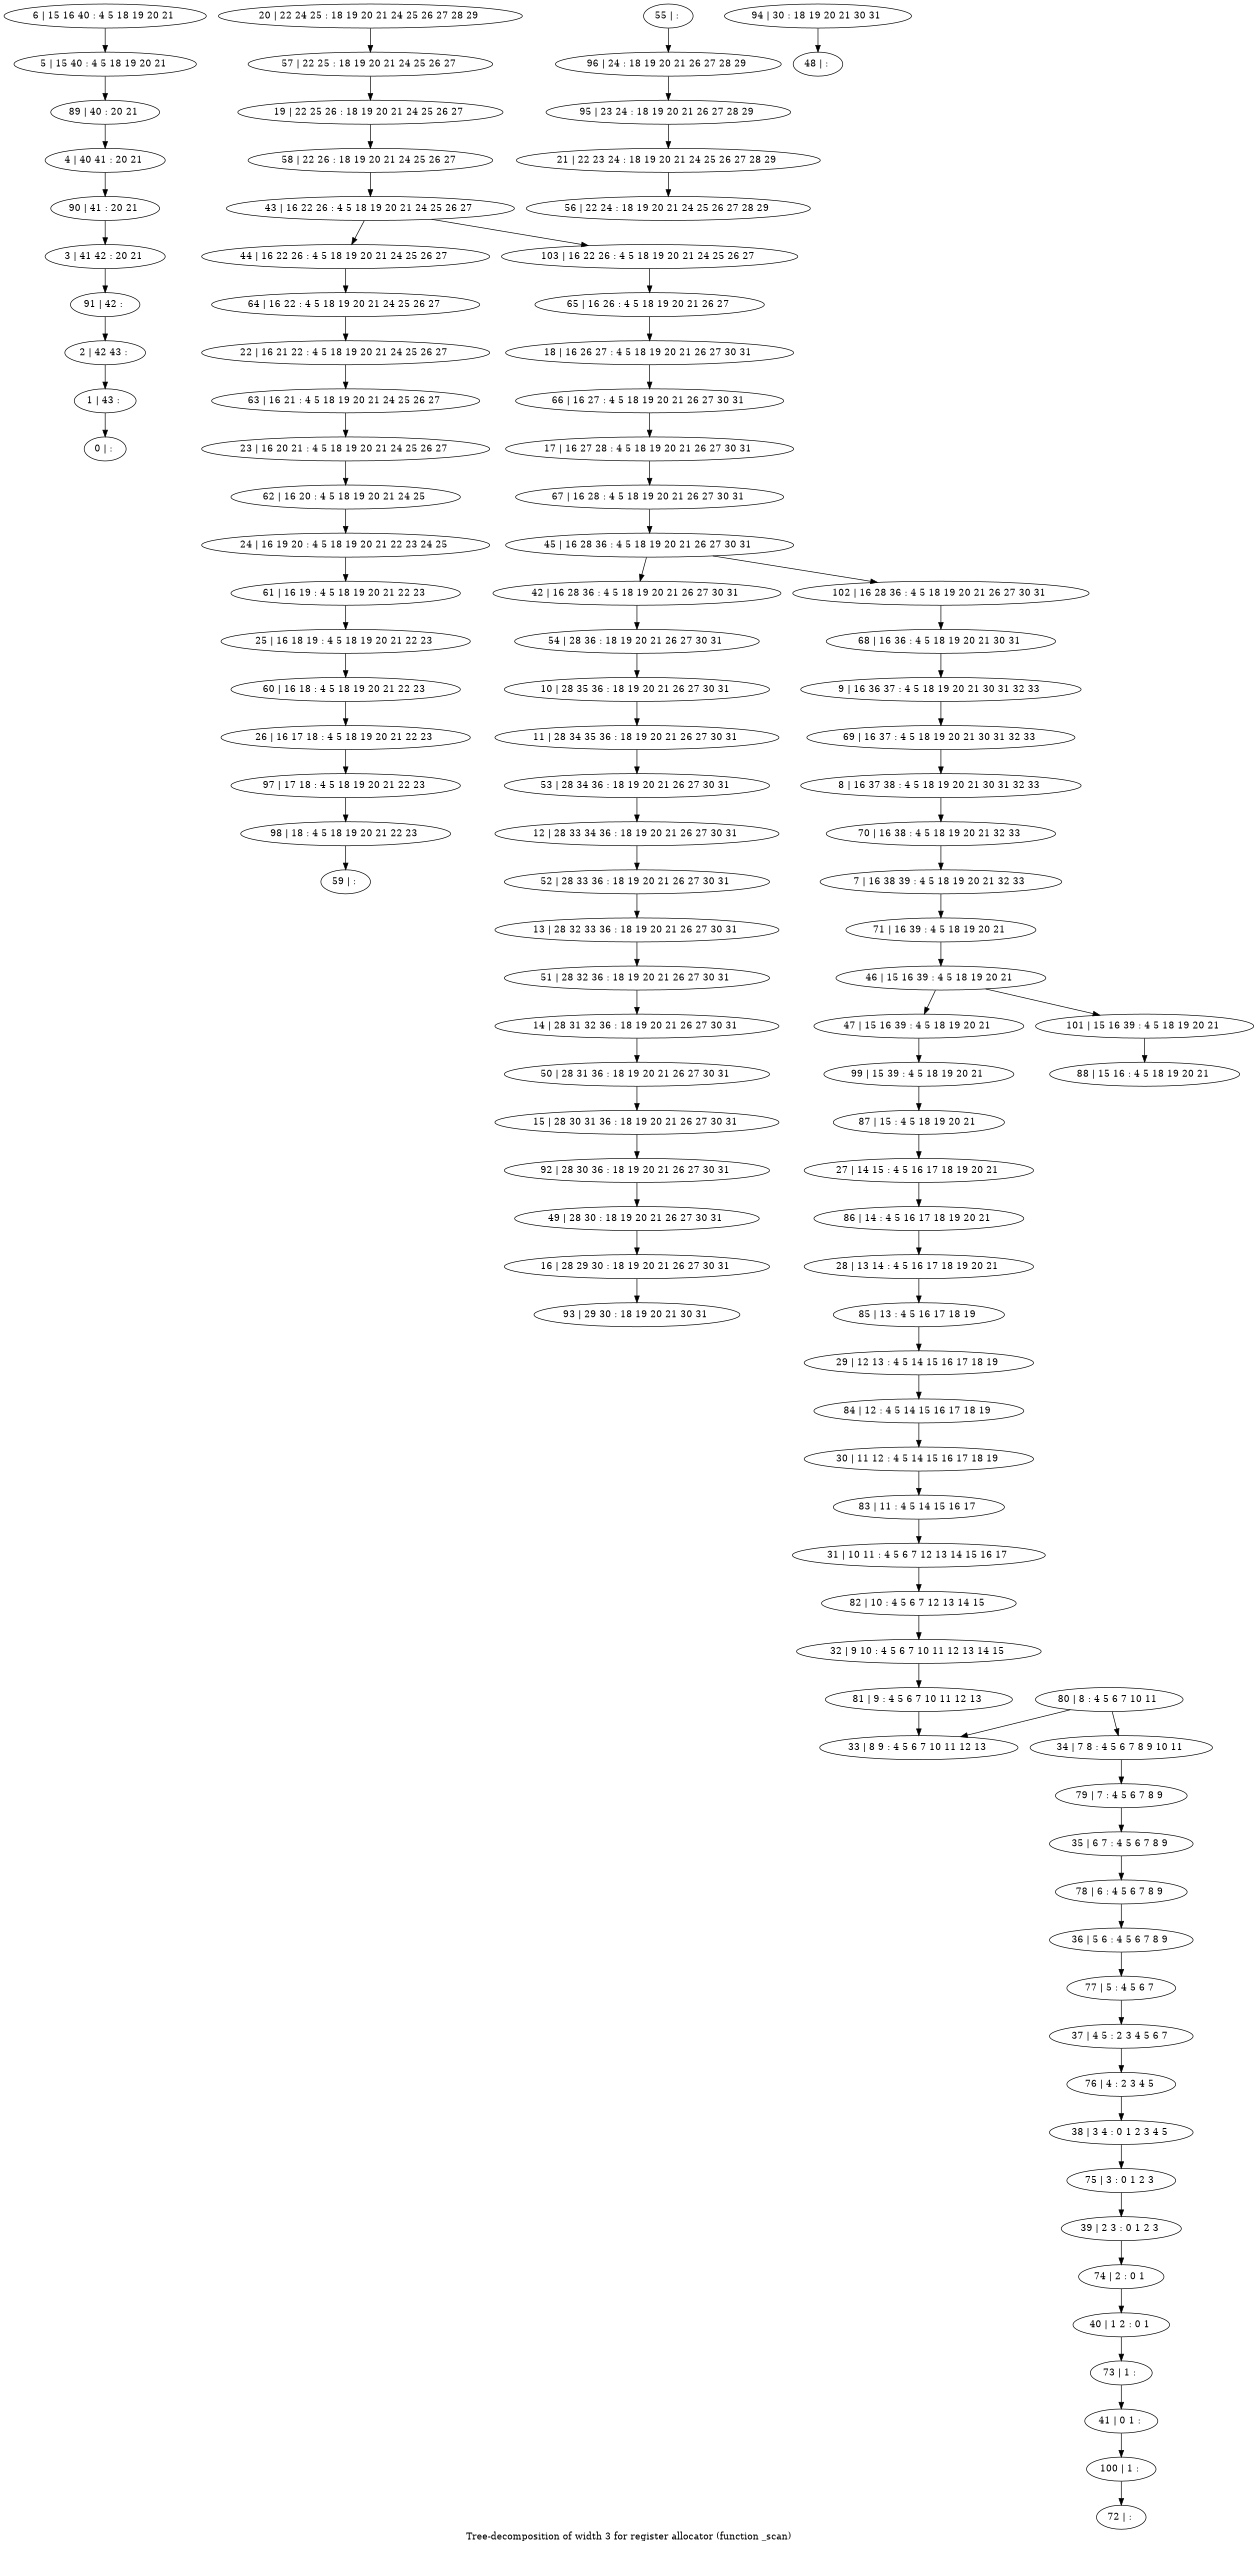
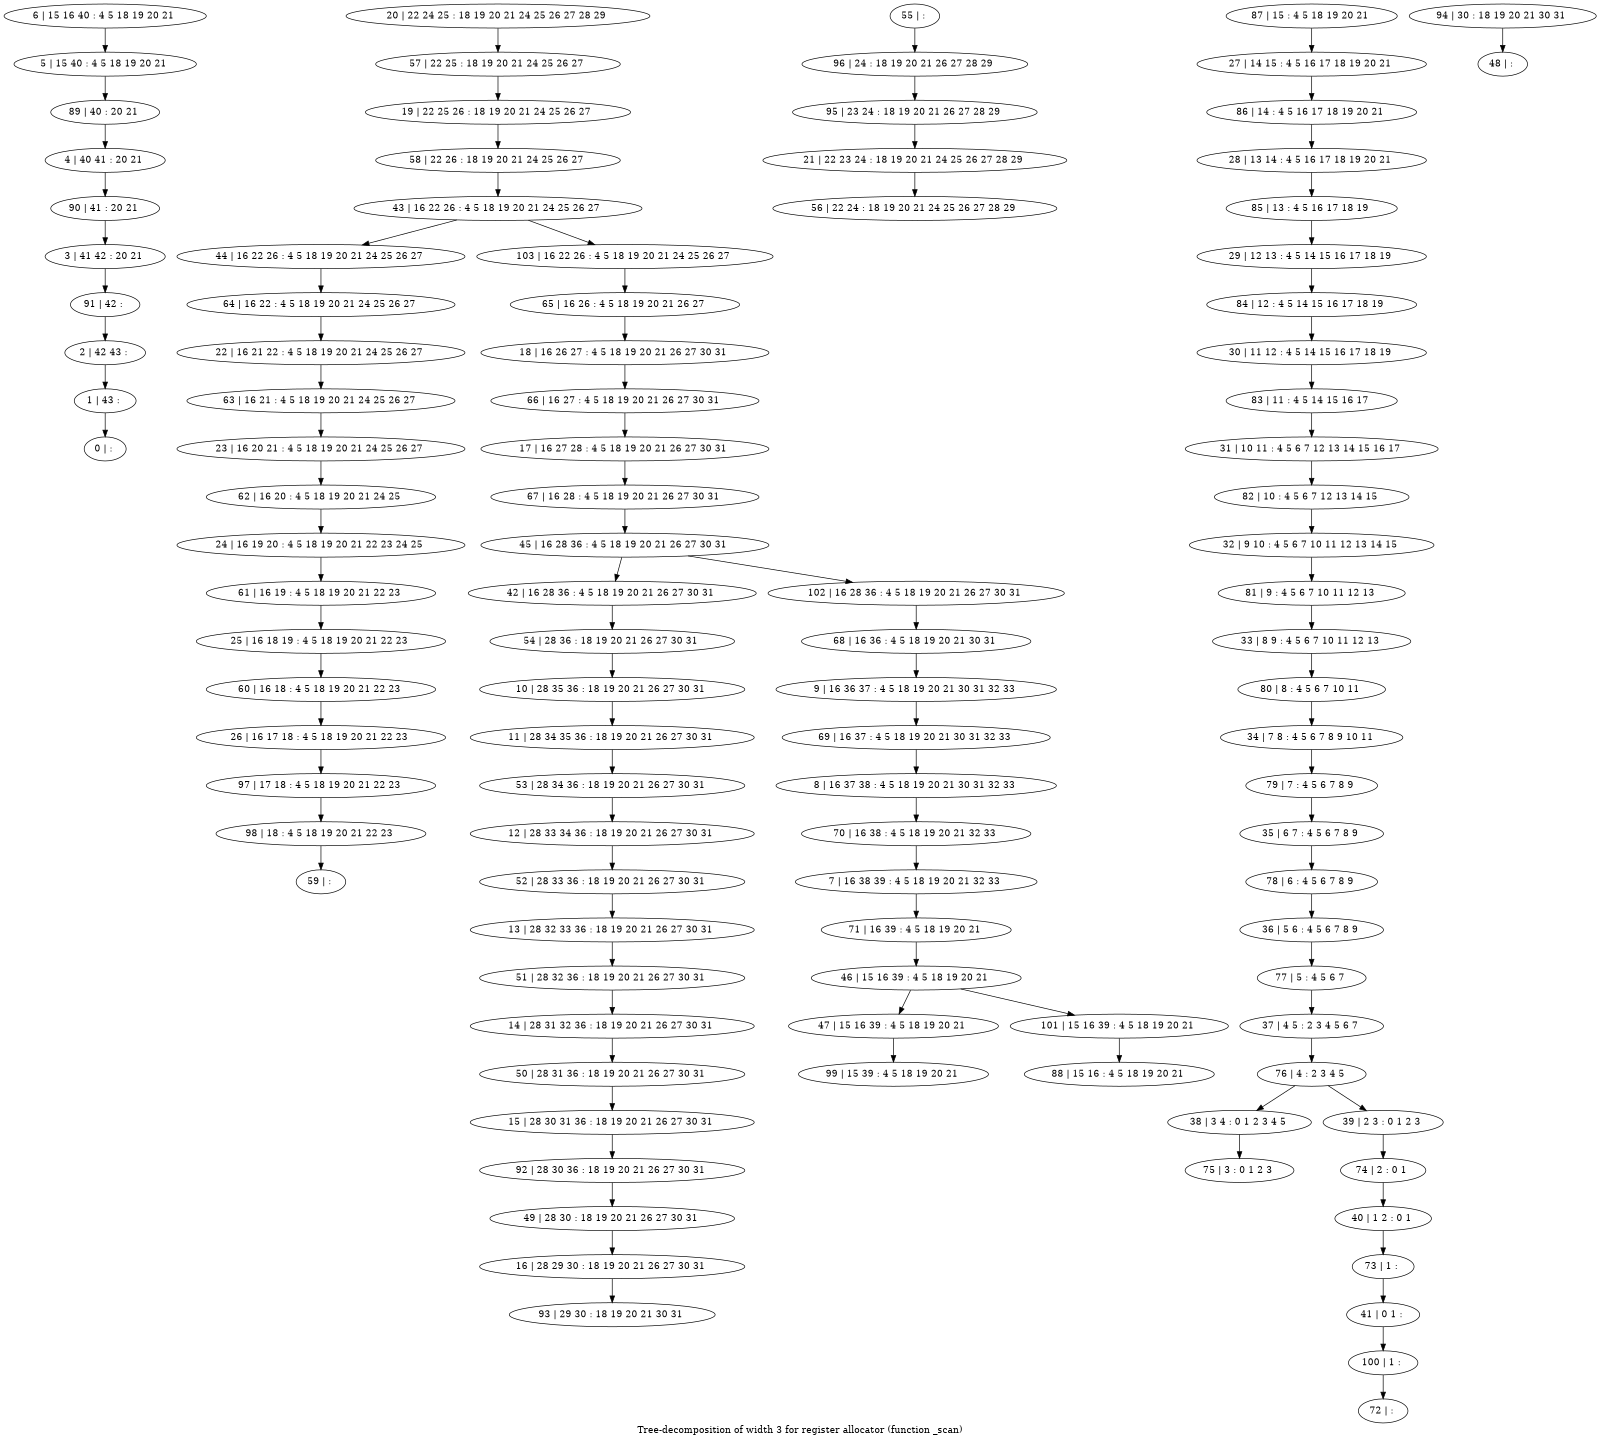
(919, 1095) -> none
(1019, 1722) -> (1312, 662)
(1121, 2201) -> (1345, 1096)
